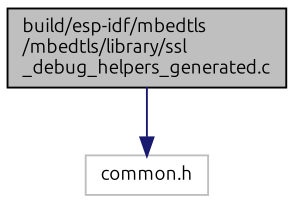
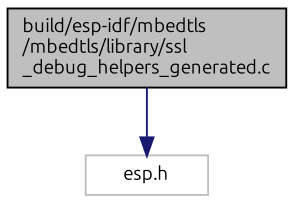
(147, 175) -> (147, 175)
